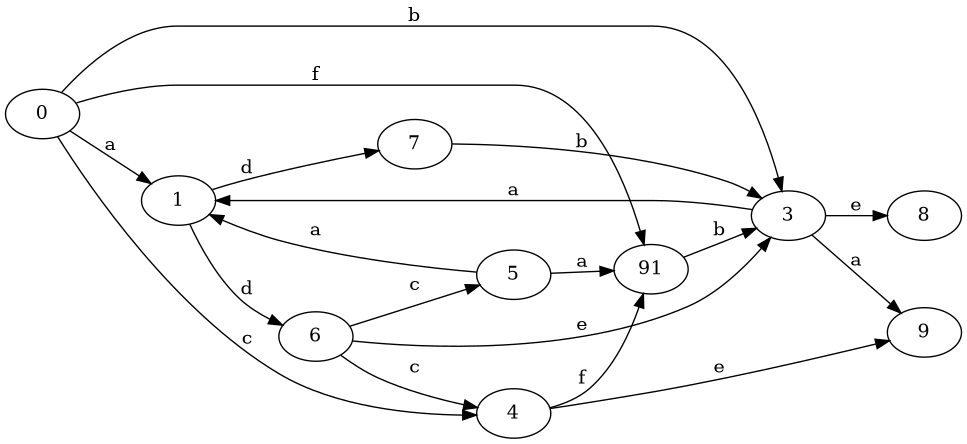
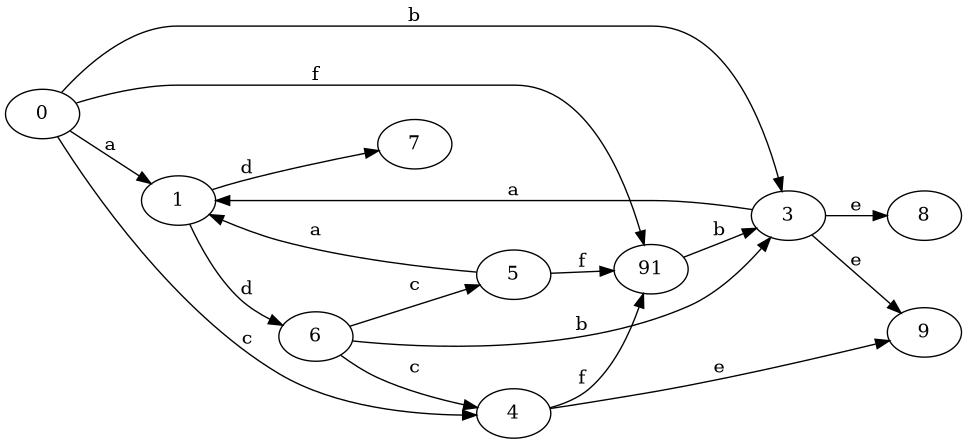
(595, 154) -> none
(856, 260) -> (856, 260)
(582, 262) -> (582, 262)
(582, 325) -> (582, 325)
